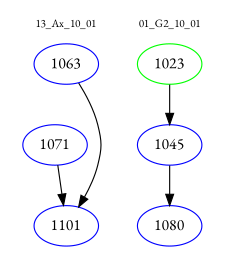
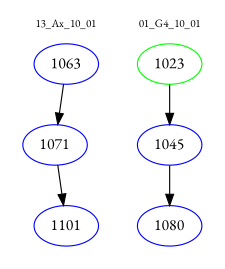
(170, 24) -> (170, 24)
(101, 139) -> (62, 99)
